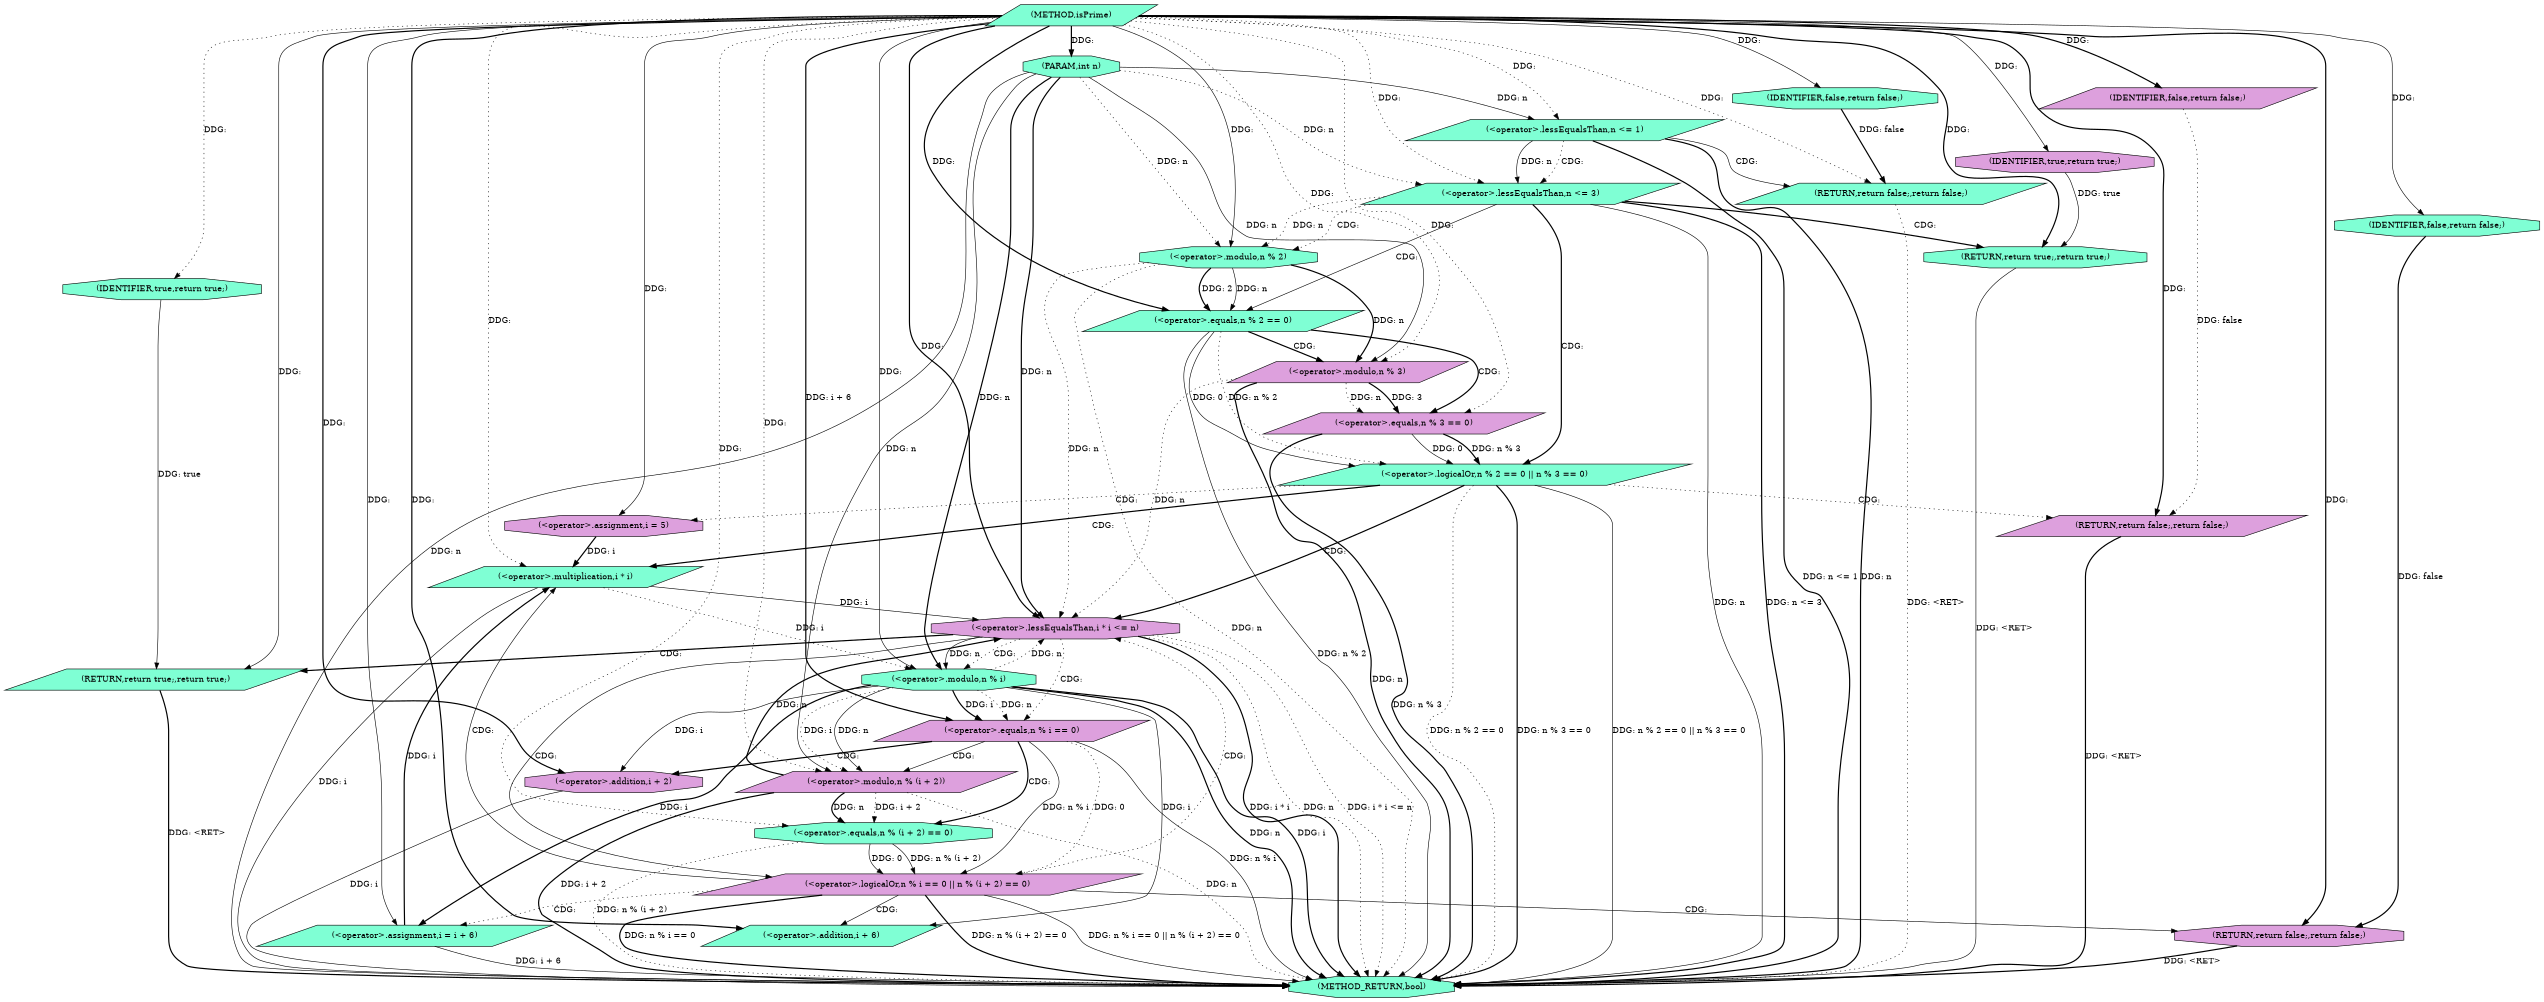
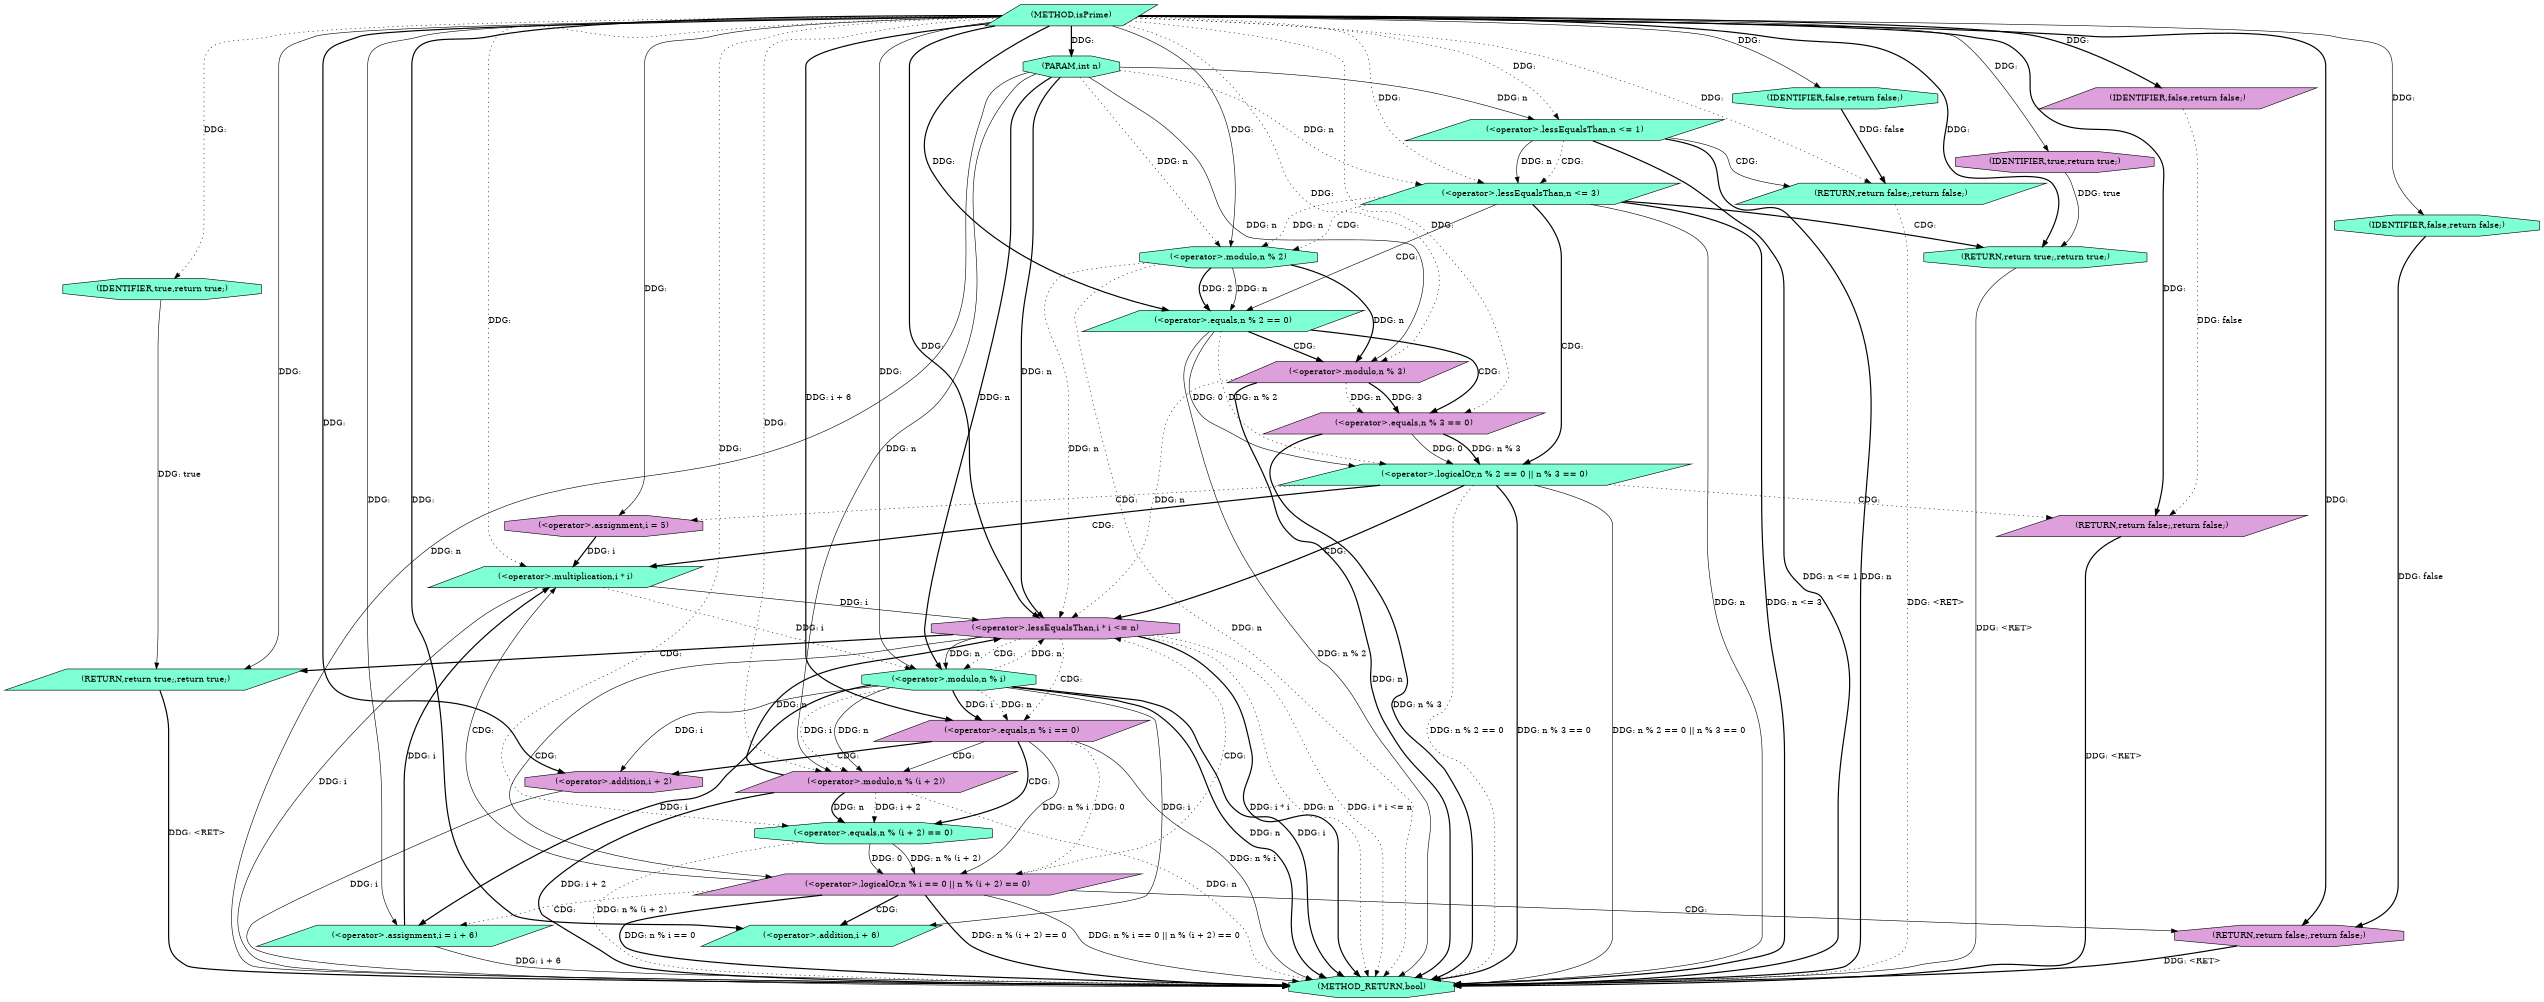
(872, 909) -> (872, 909)
